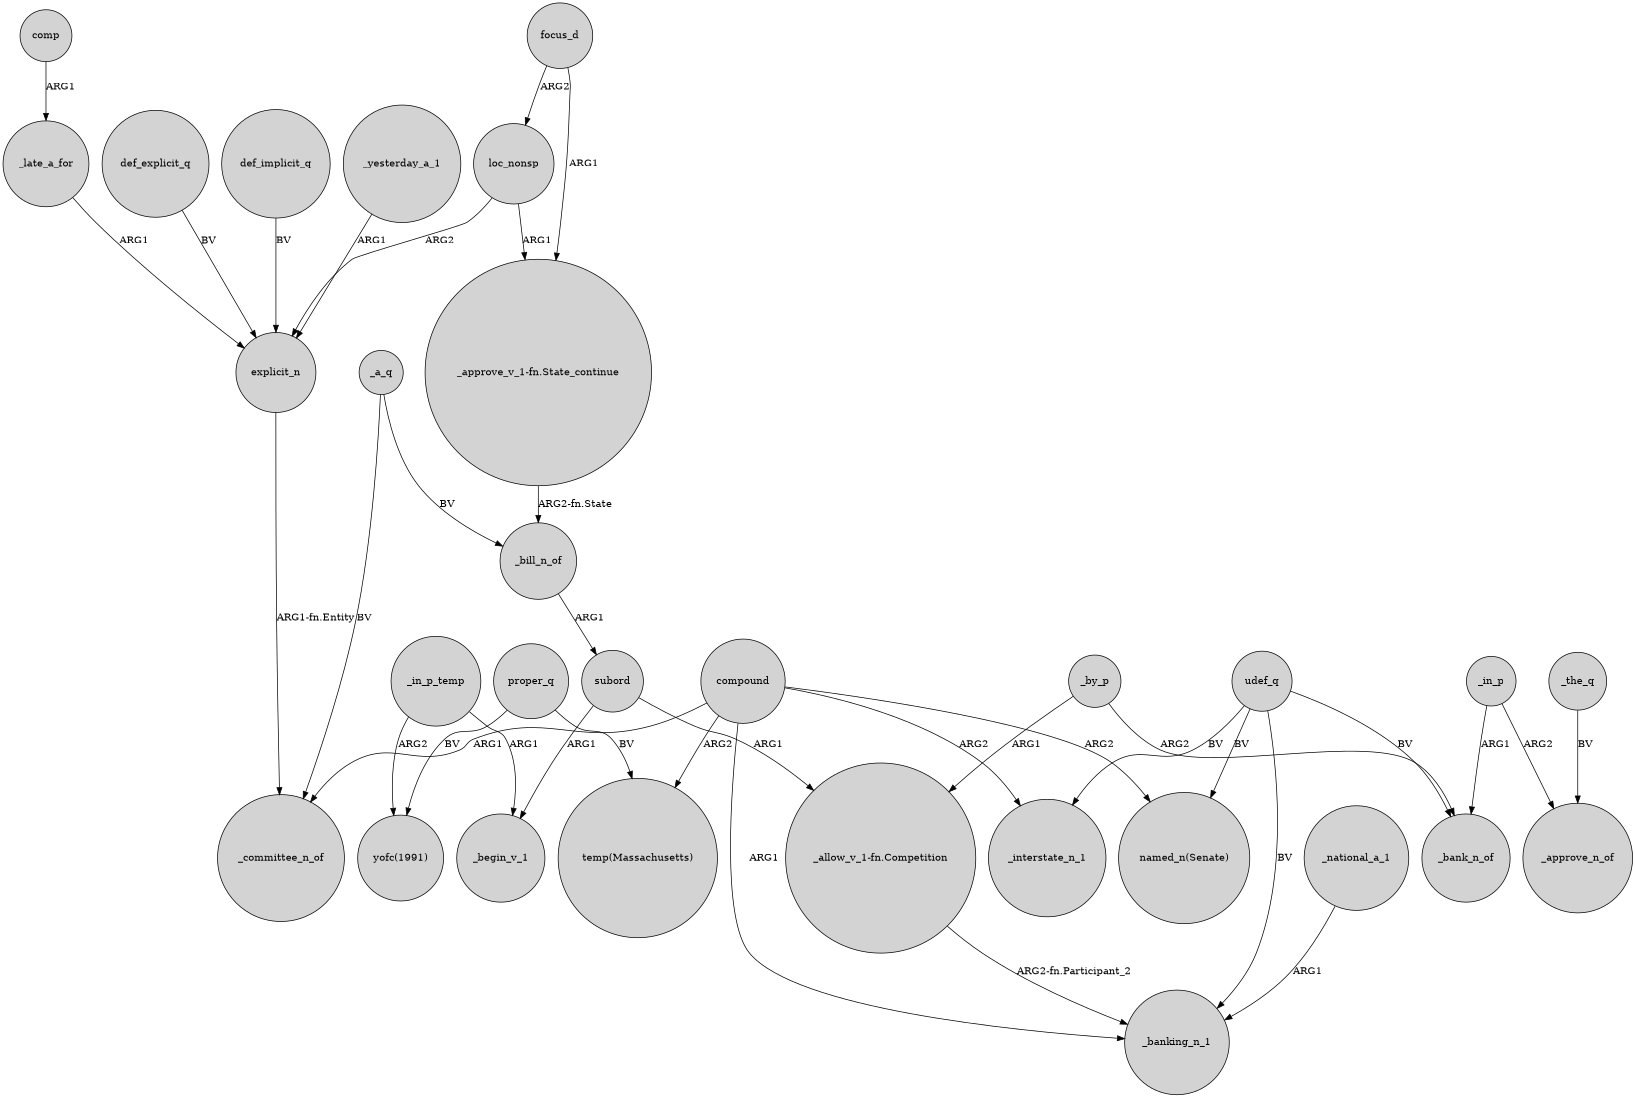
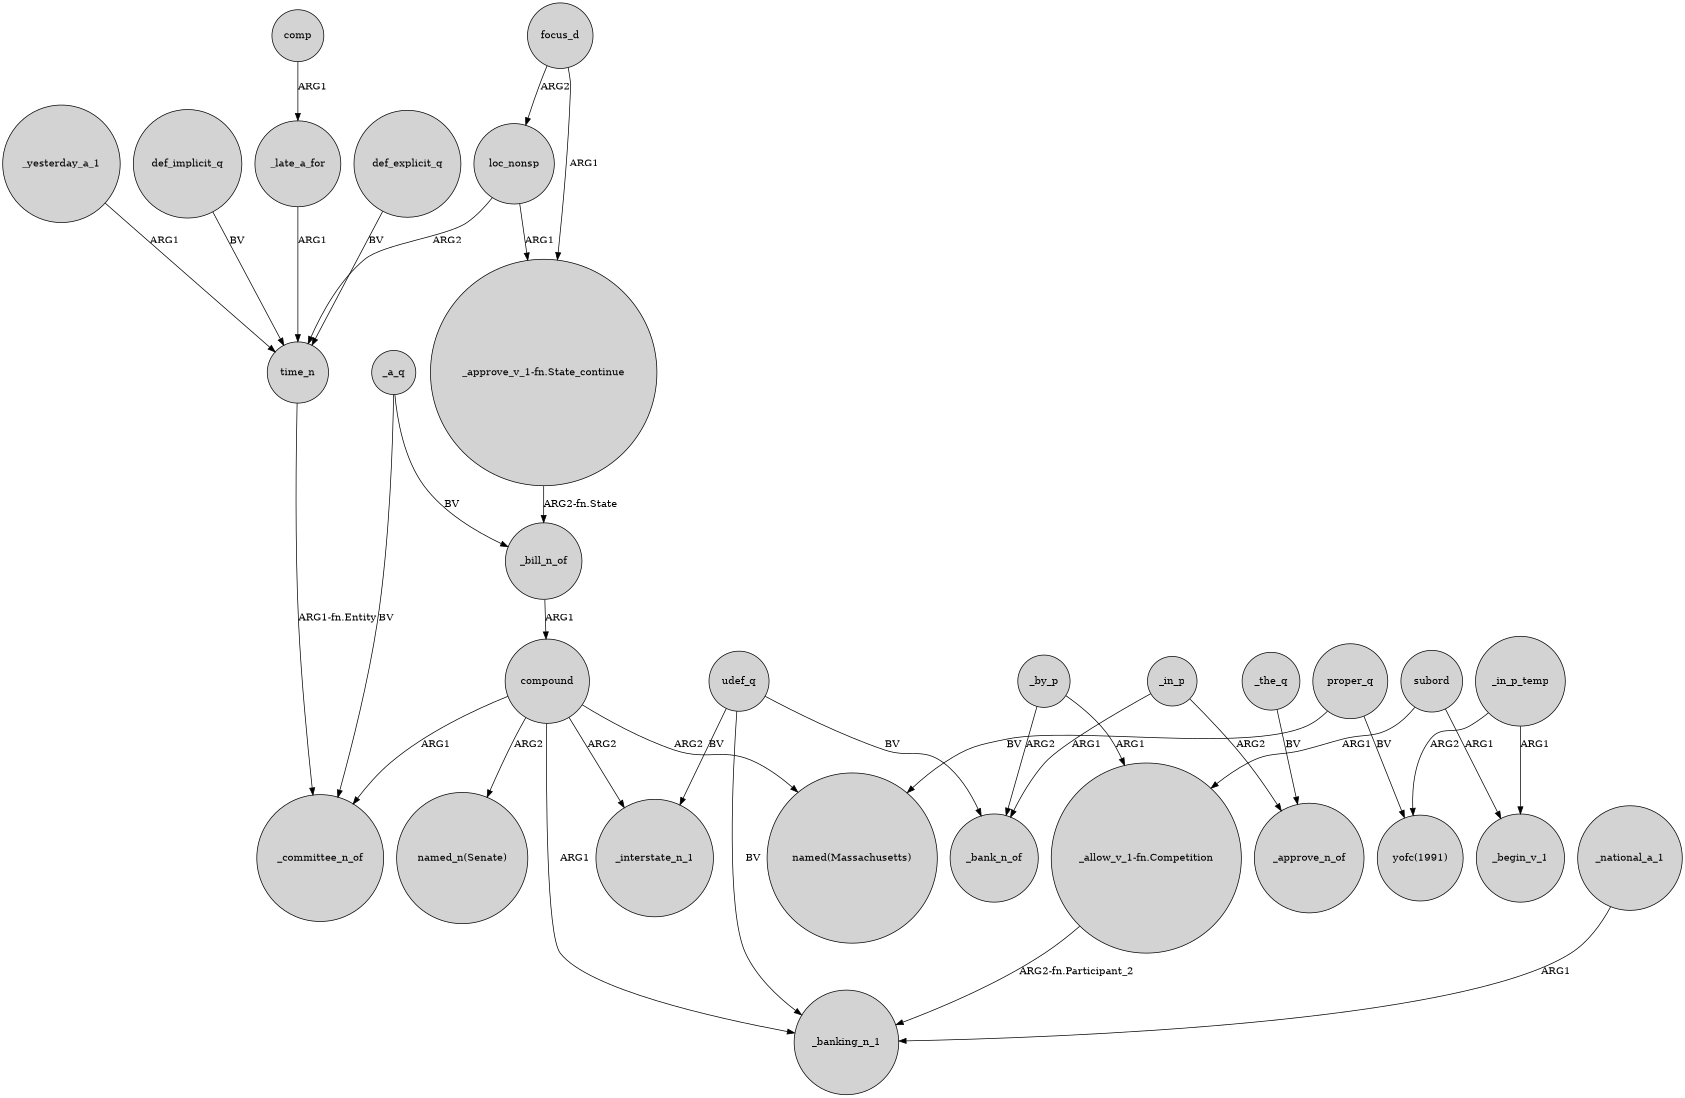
(276, 373) -> (298, 373)
(575, 621) -> (545, 616)
(1232, 750) -> none
(638, 858) -> (852, 858)
